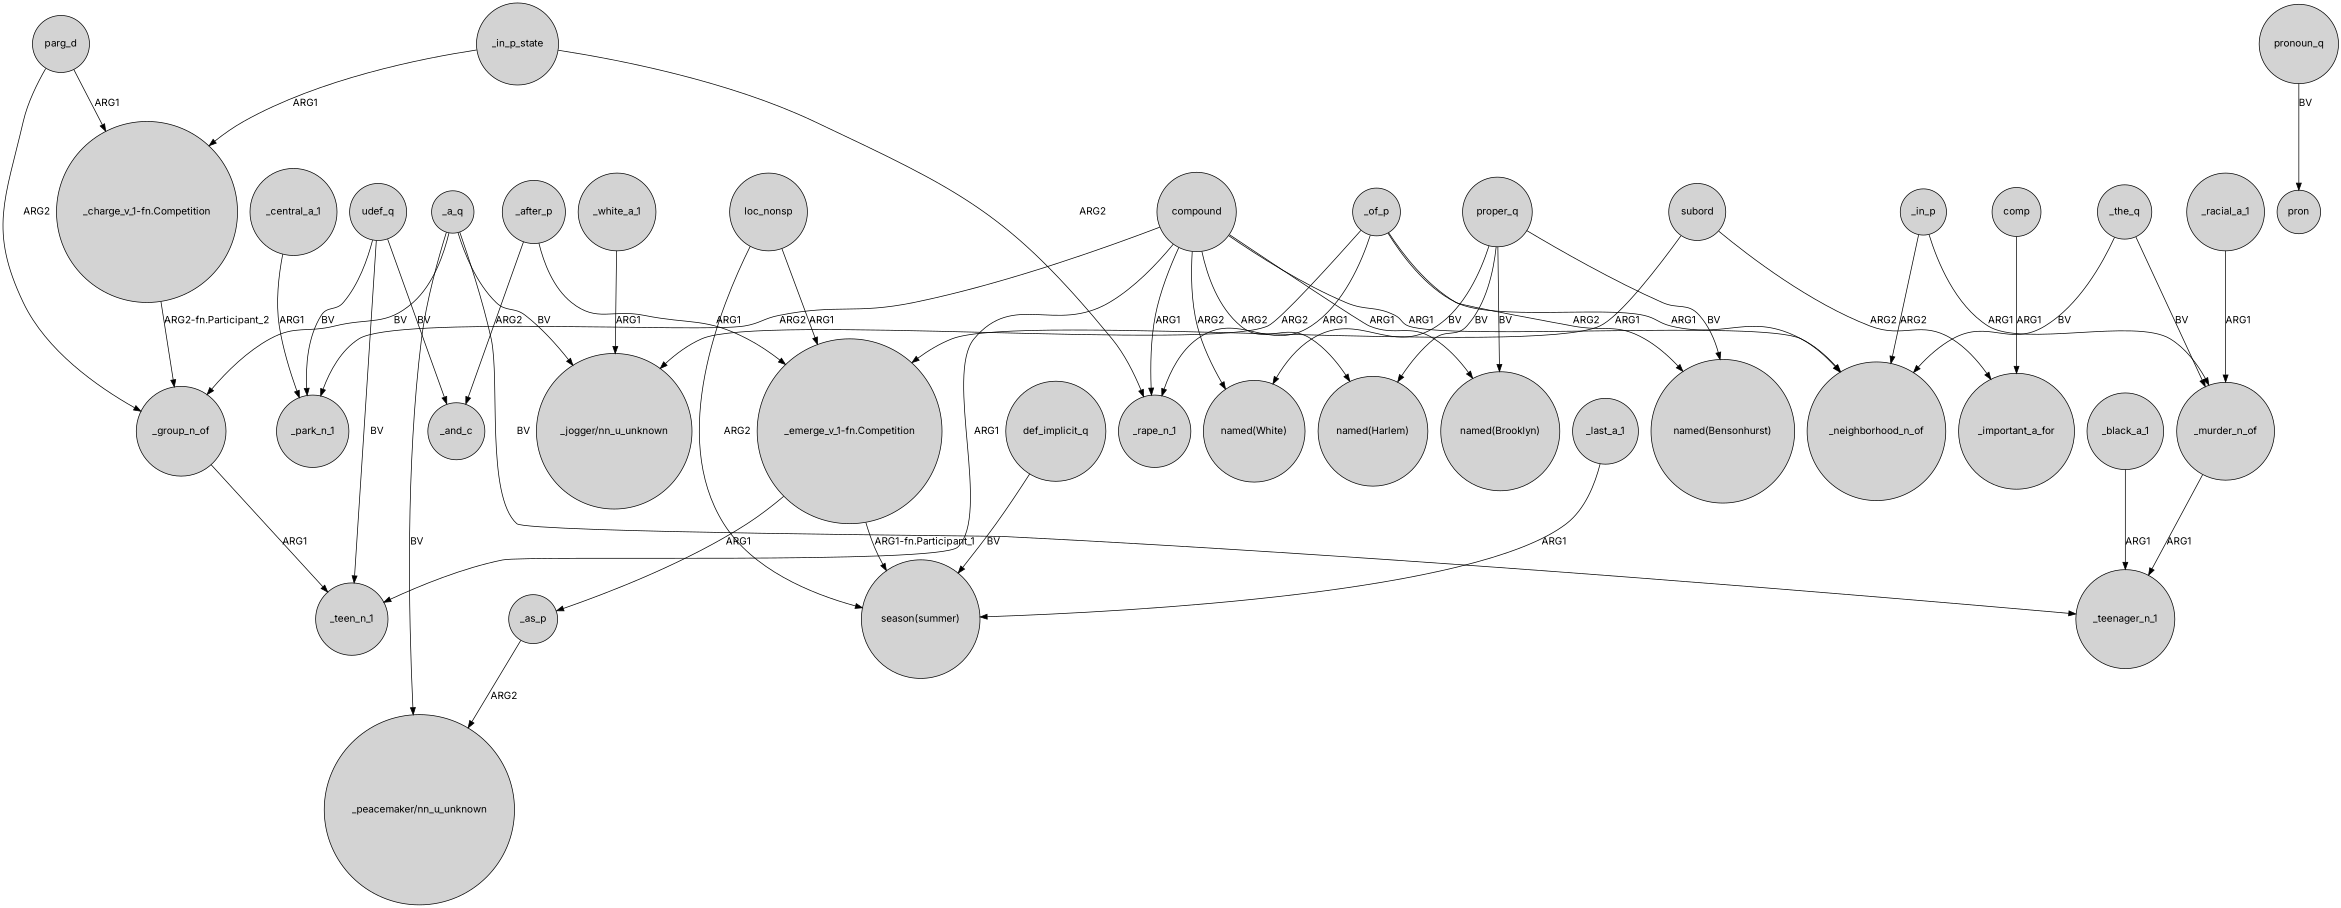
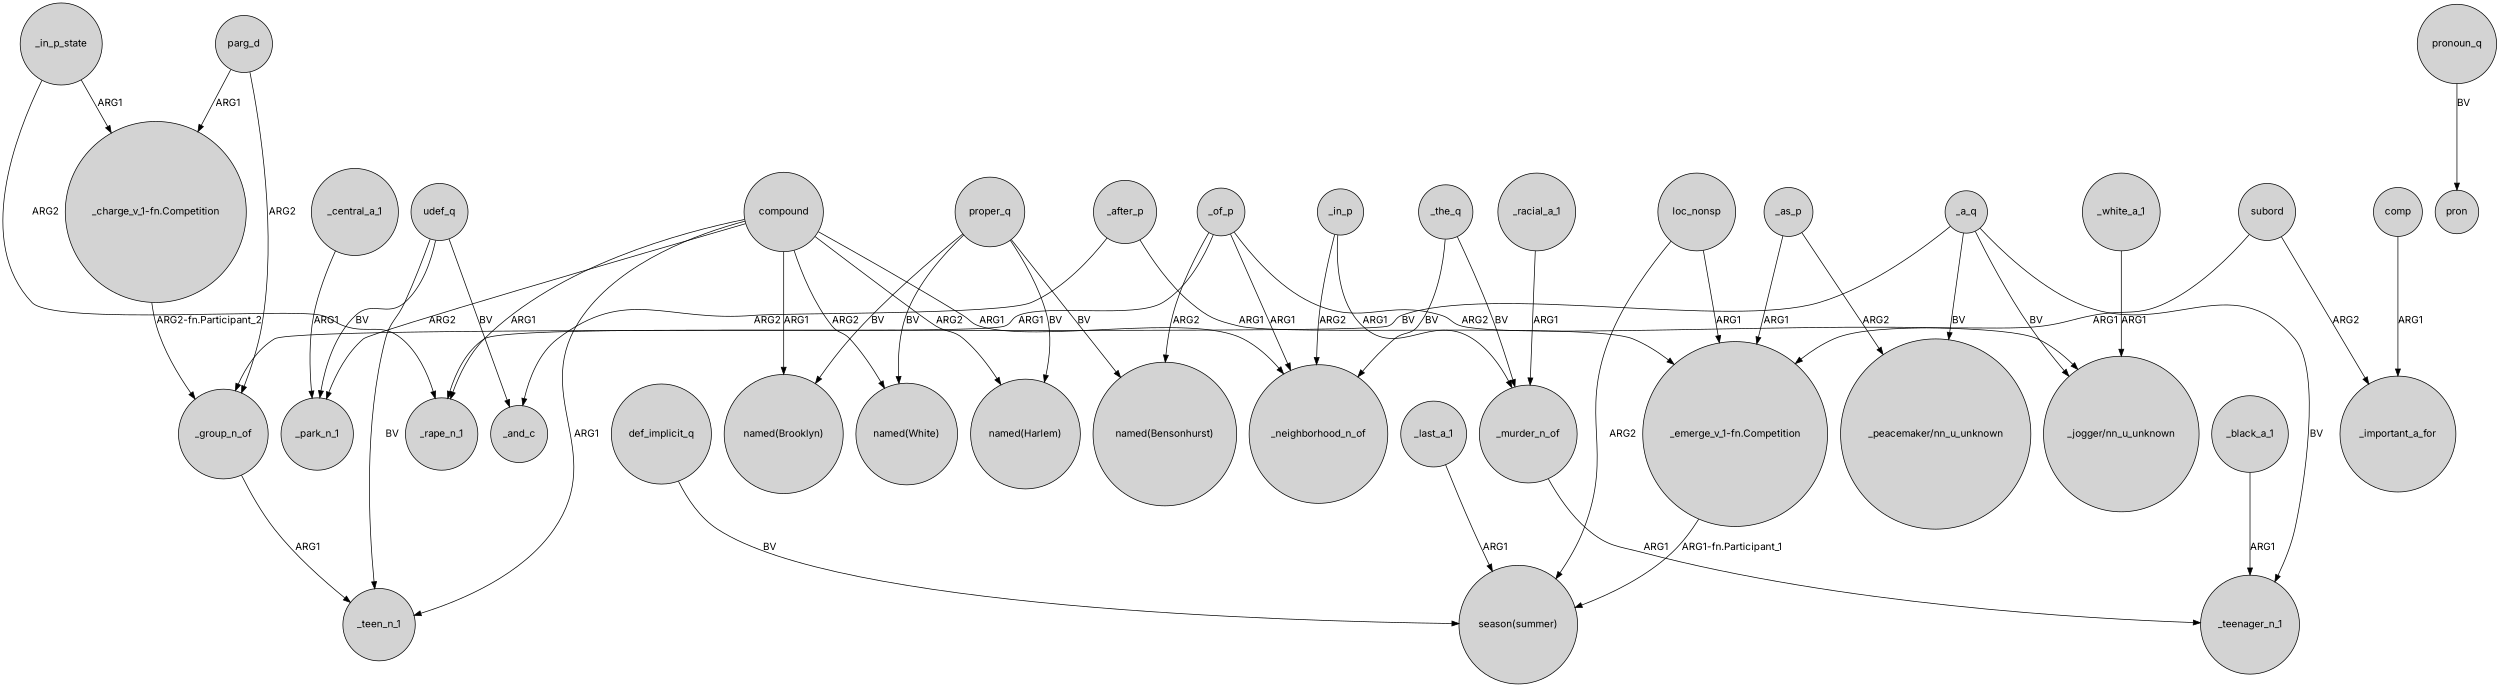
(673, 564) -> (1771, 286)
